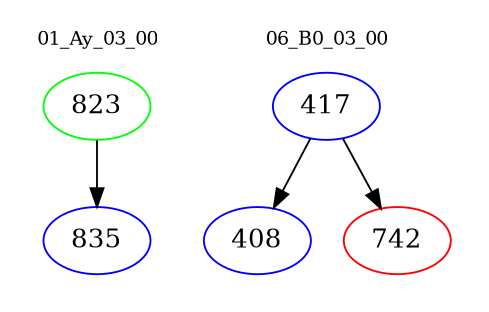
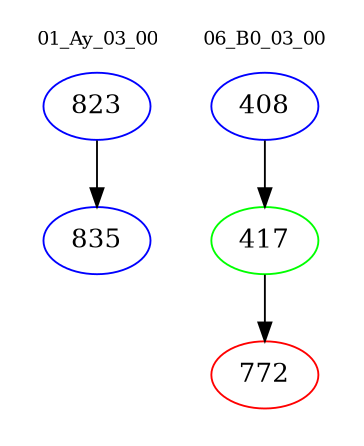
(97, 106) -> (97, 106)
(326, 106) -> (265, 241)
(297, 165) -> (265, 164)
(397, 241) -> (265, 375)
